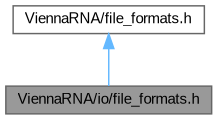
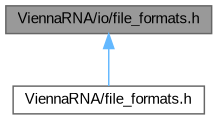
(109, 67) -> (109, 67)
